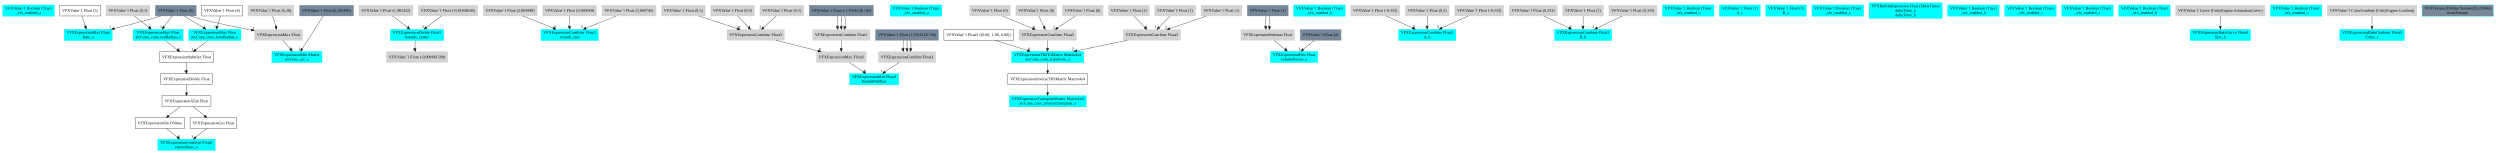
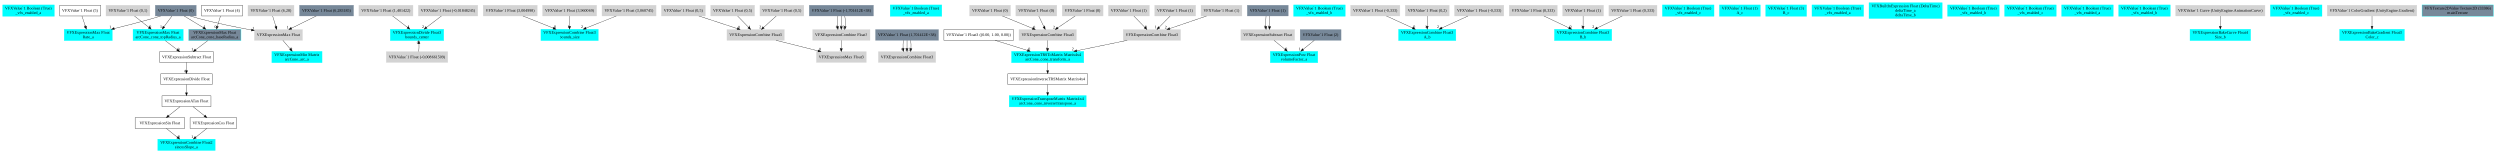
(313, 32) -> (304, 22)
(215, 35) -> (215, 35)
(415, 45) -> (419, 48)
(874, 79) -> none
(160, 123) -> (160, 123)
